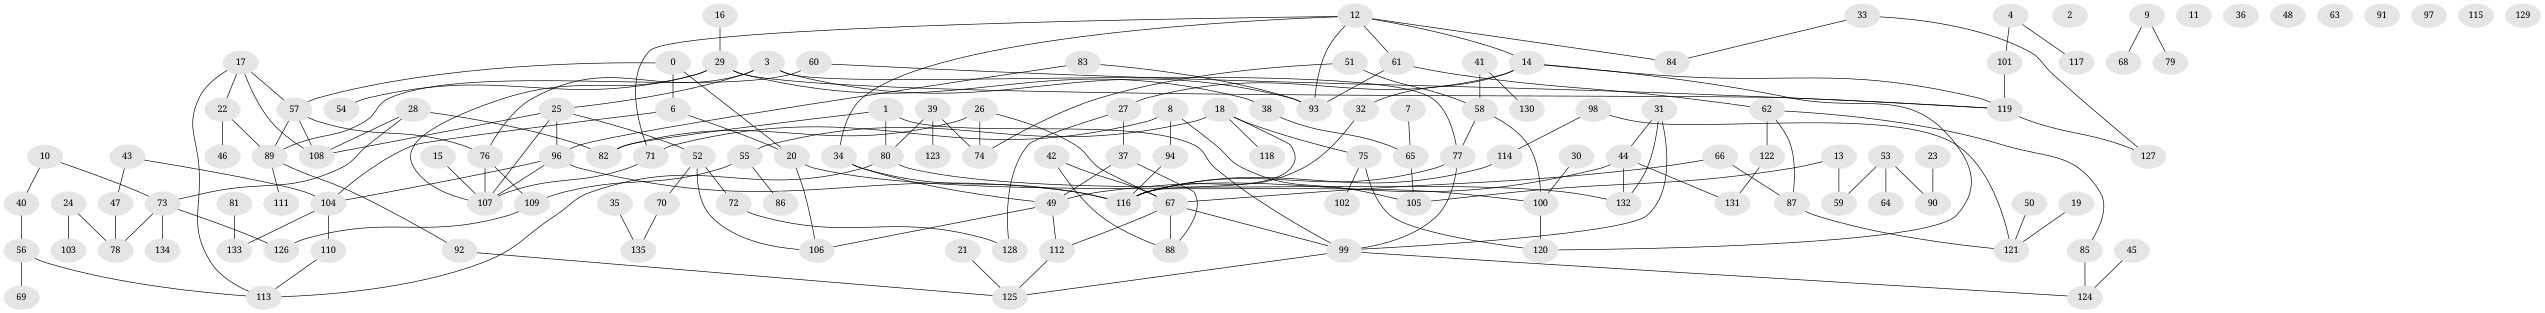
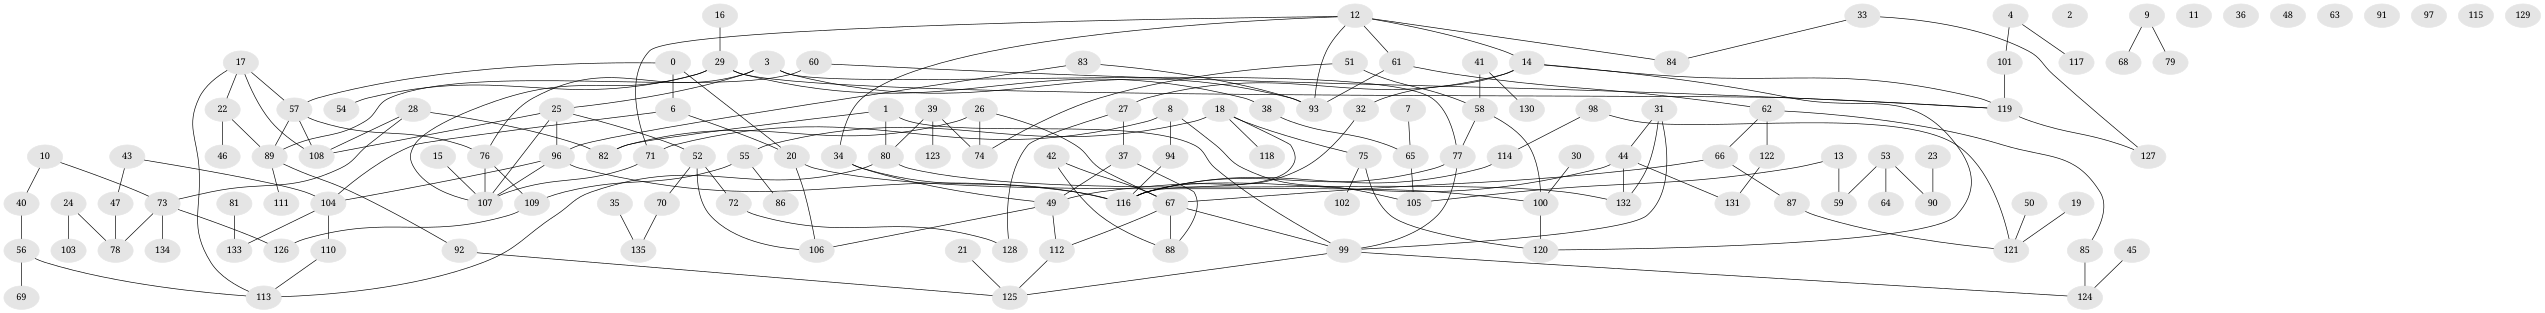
(1793, 154) -> (1744, 133)
